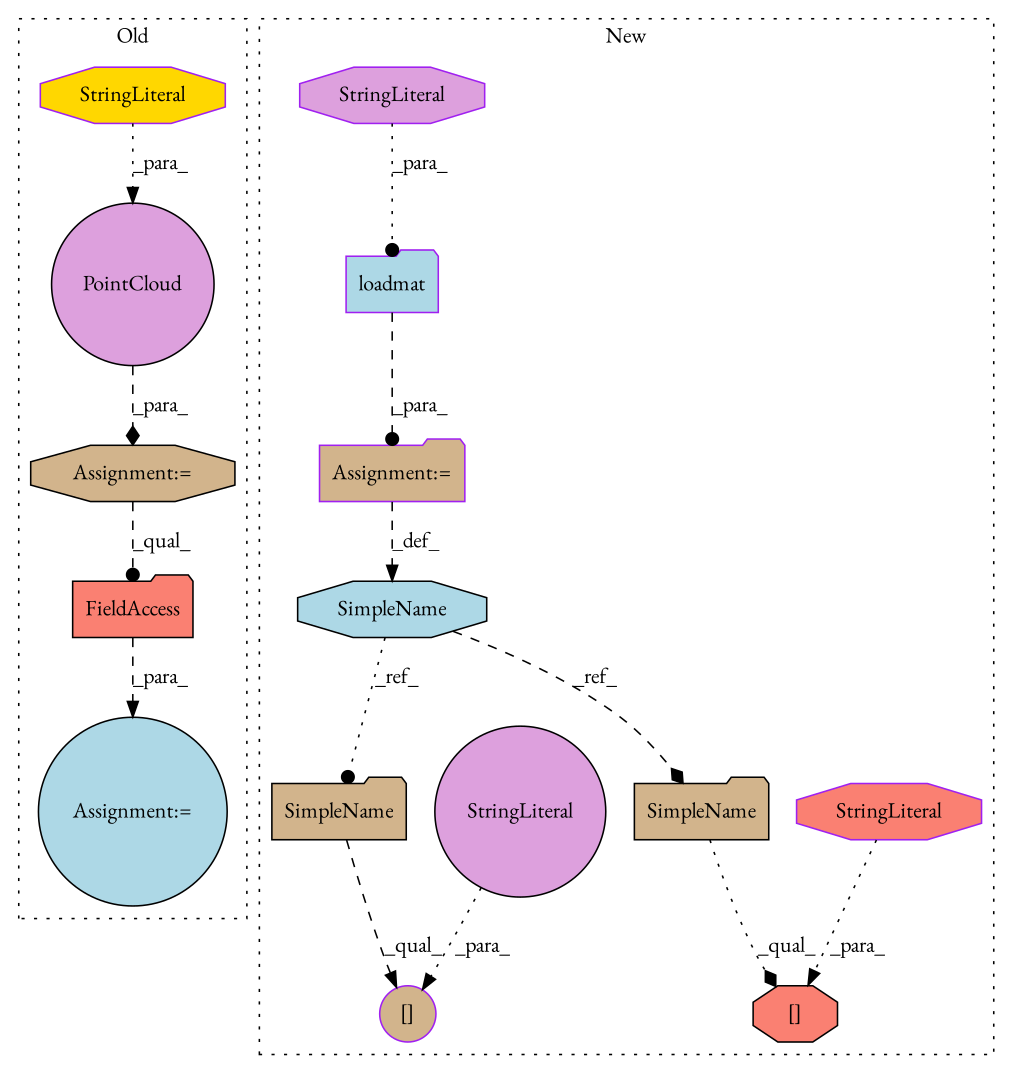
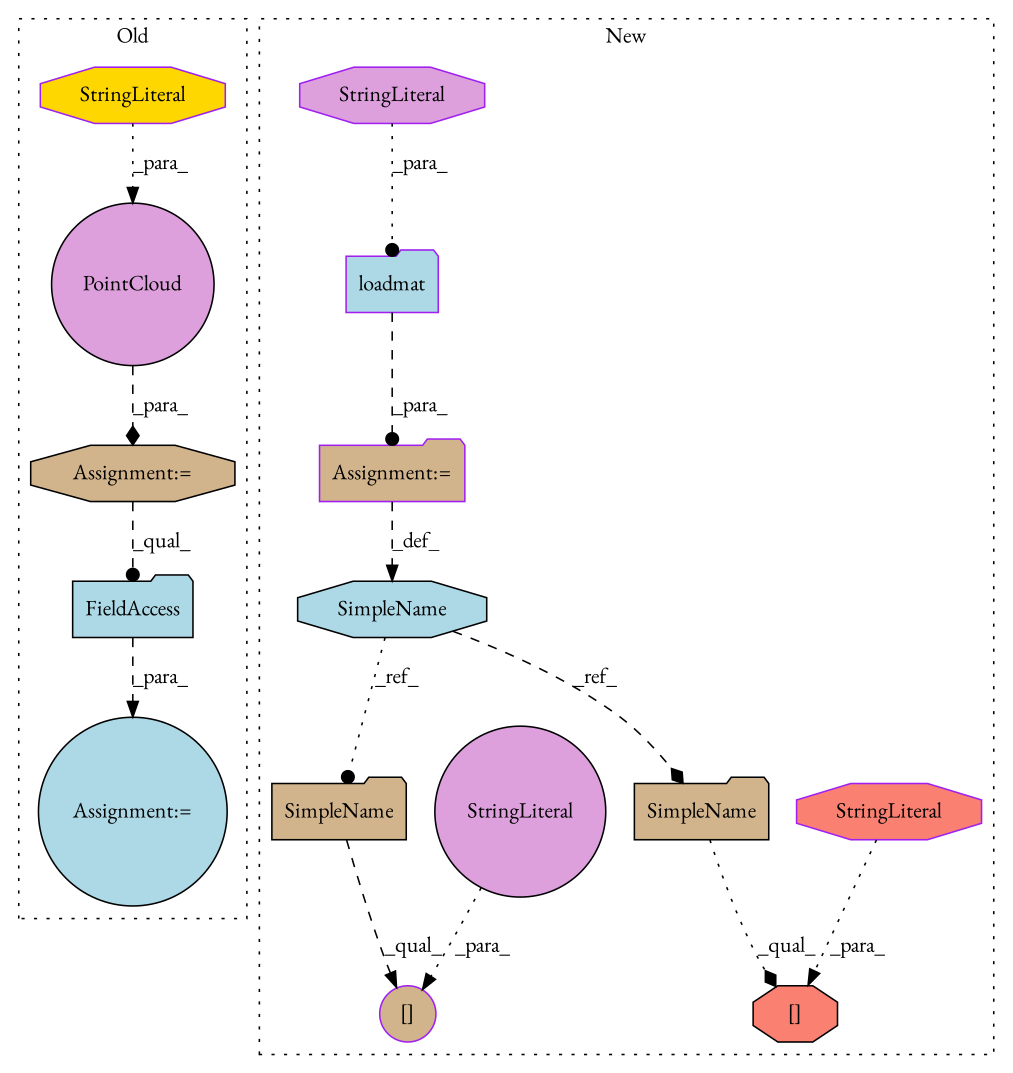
(133, 609) -> (133, 609)
